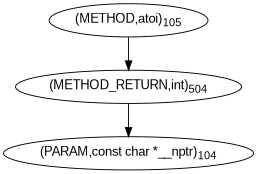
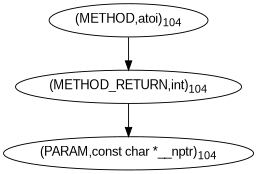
(172, 19) -> (172, 19)
(198, 85) -> (198, 85)
